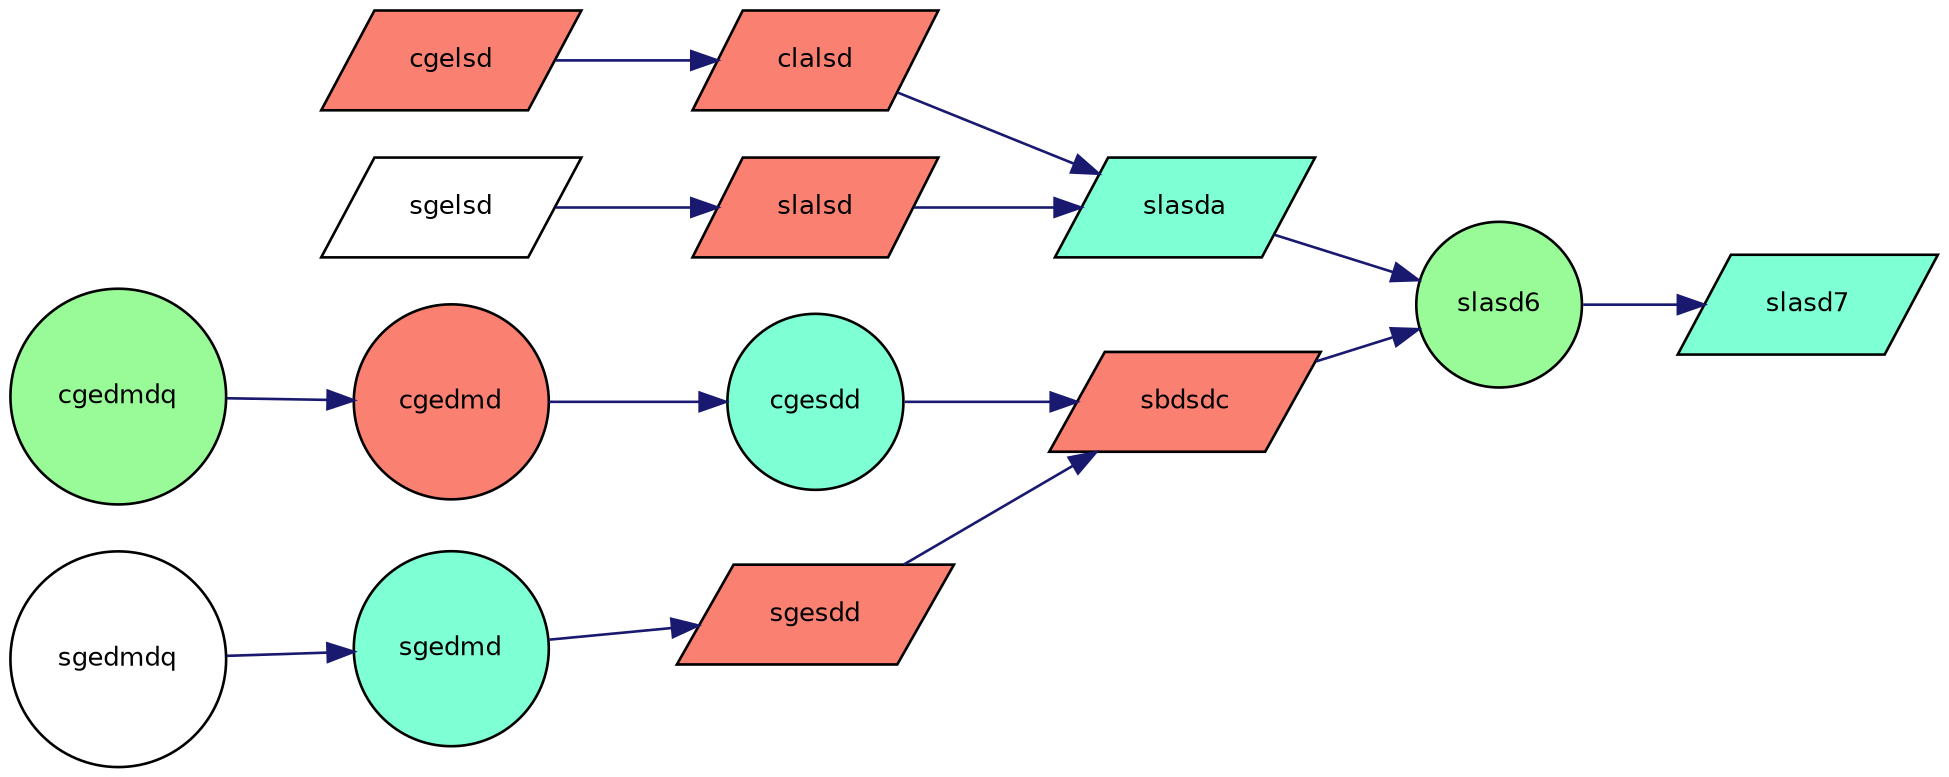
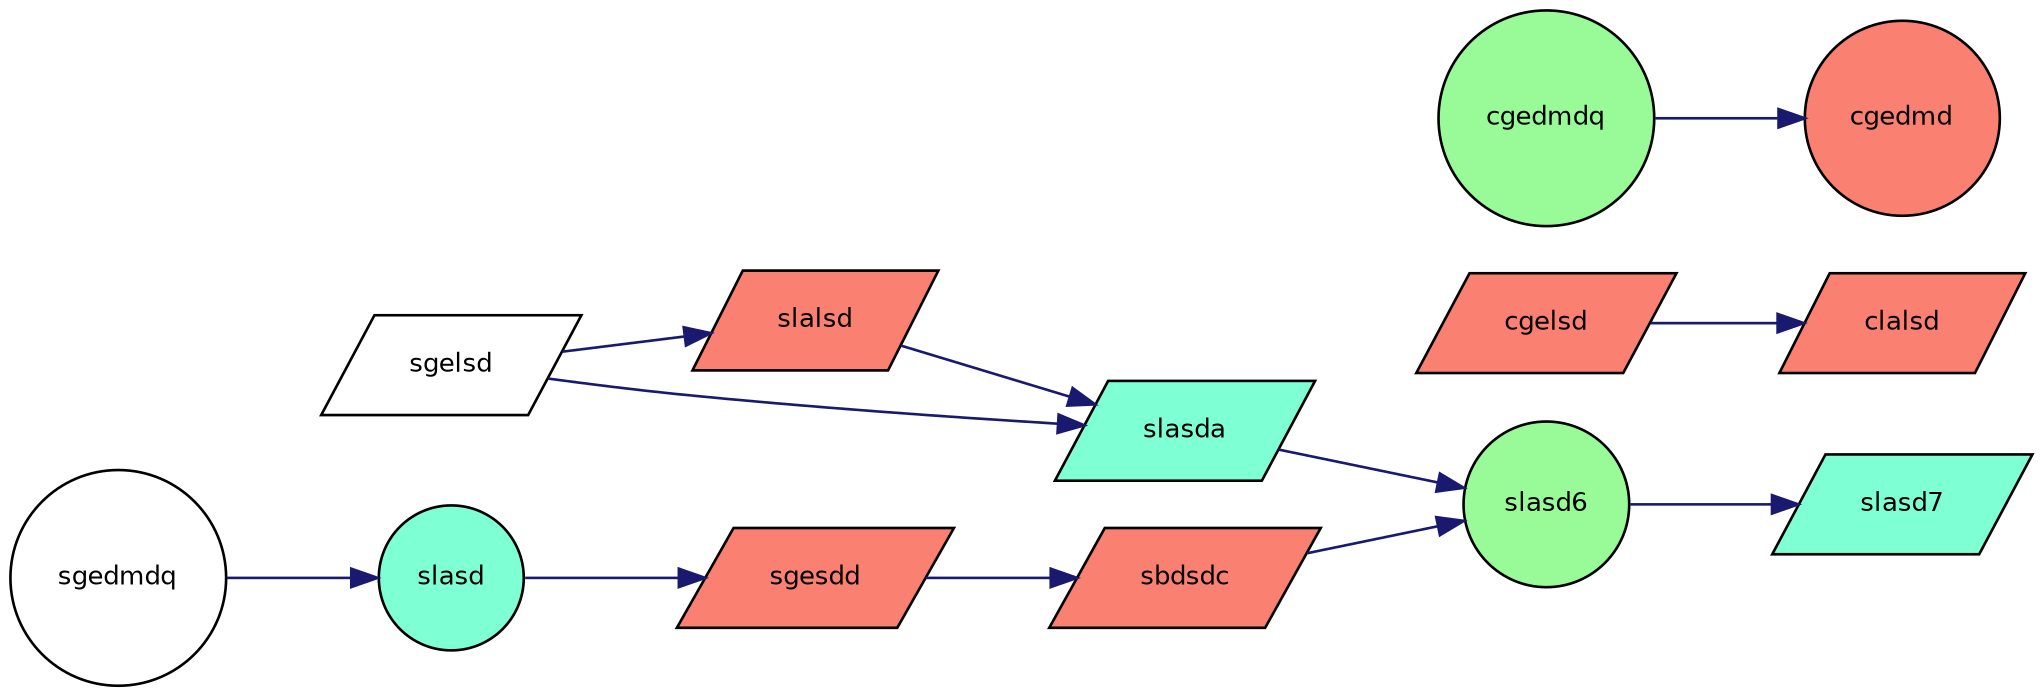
(986, 128) -> (803, 406)
(815, 402) -> none
(451, 649) -> (451, 578)
